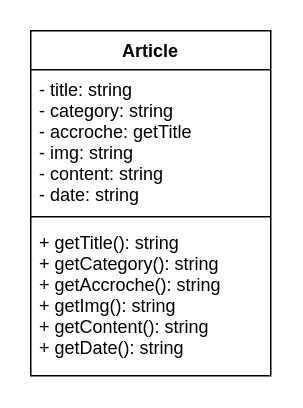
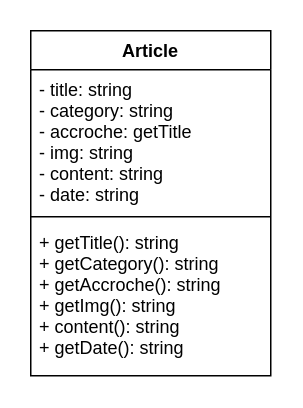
(126, 243) -> (126, 243)
